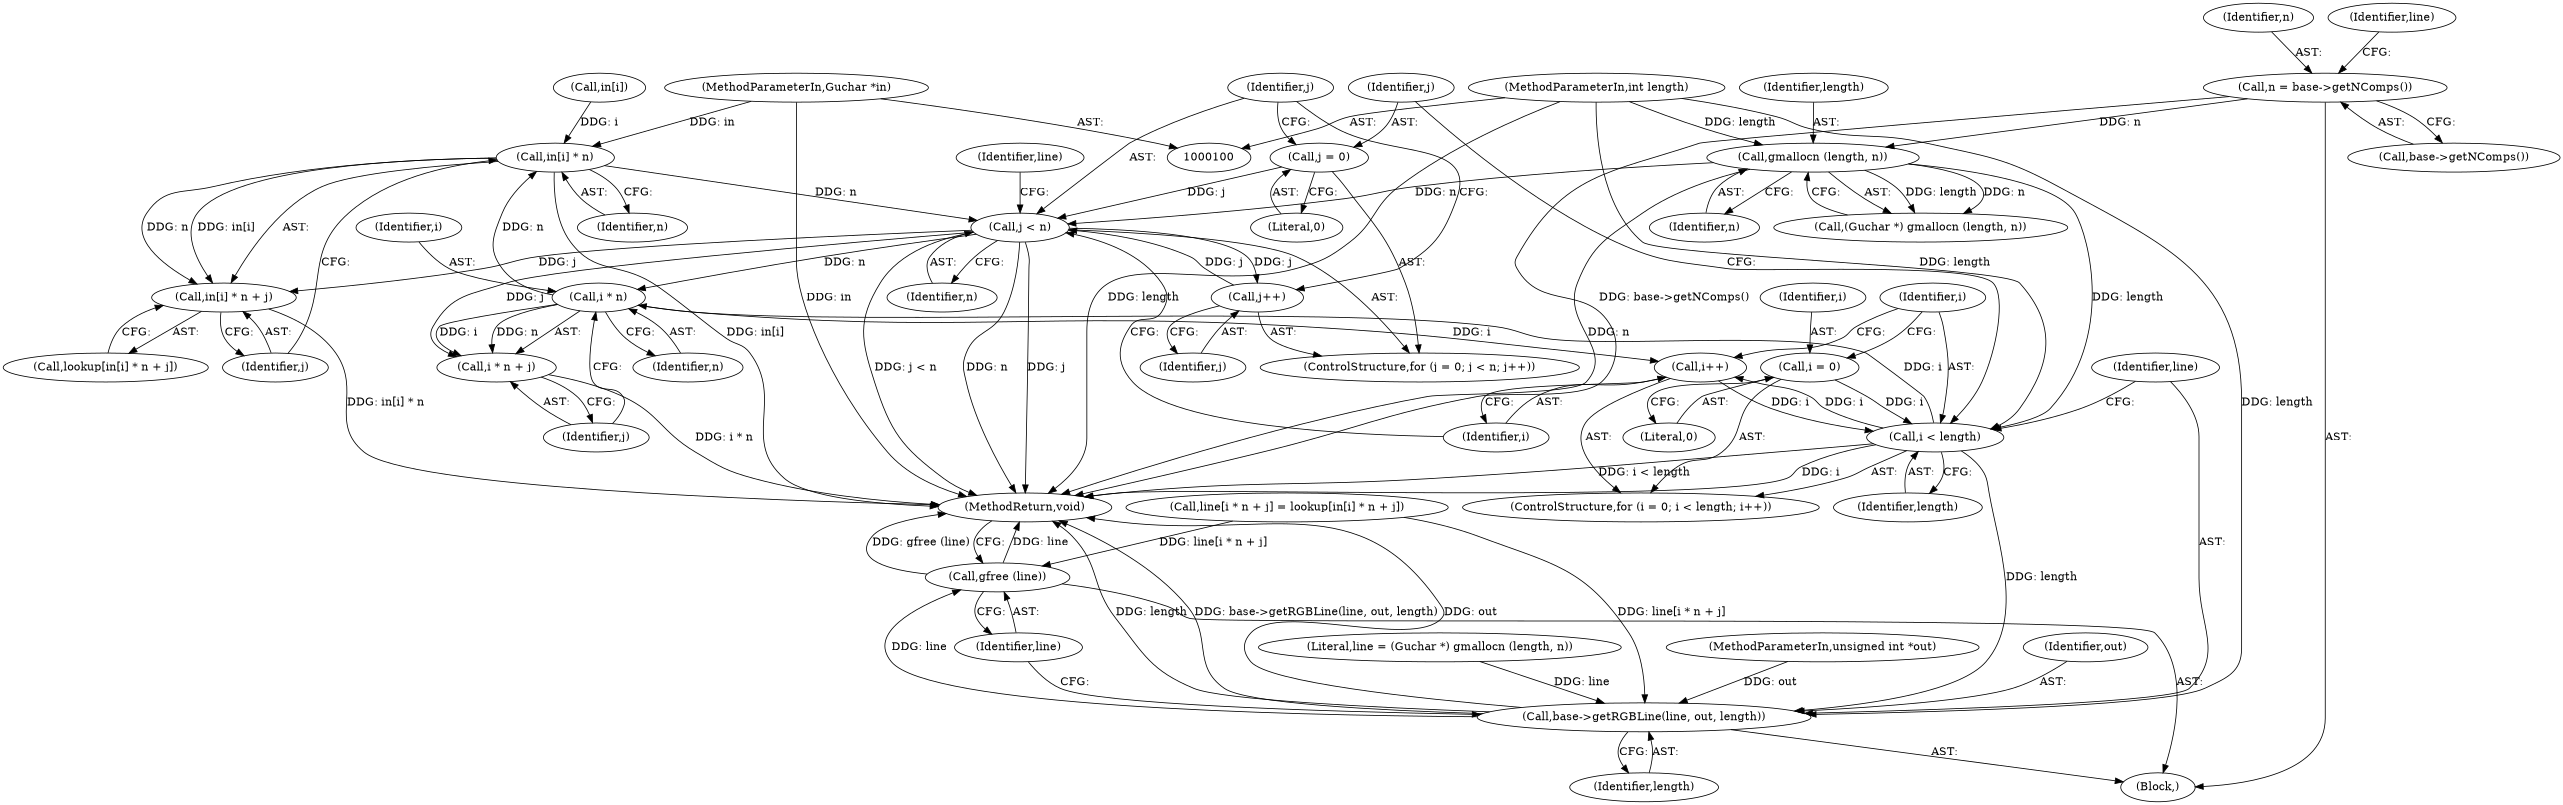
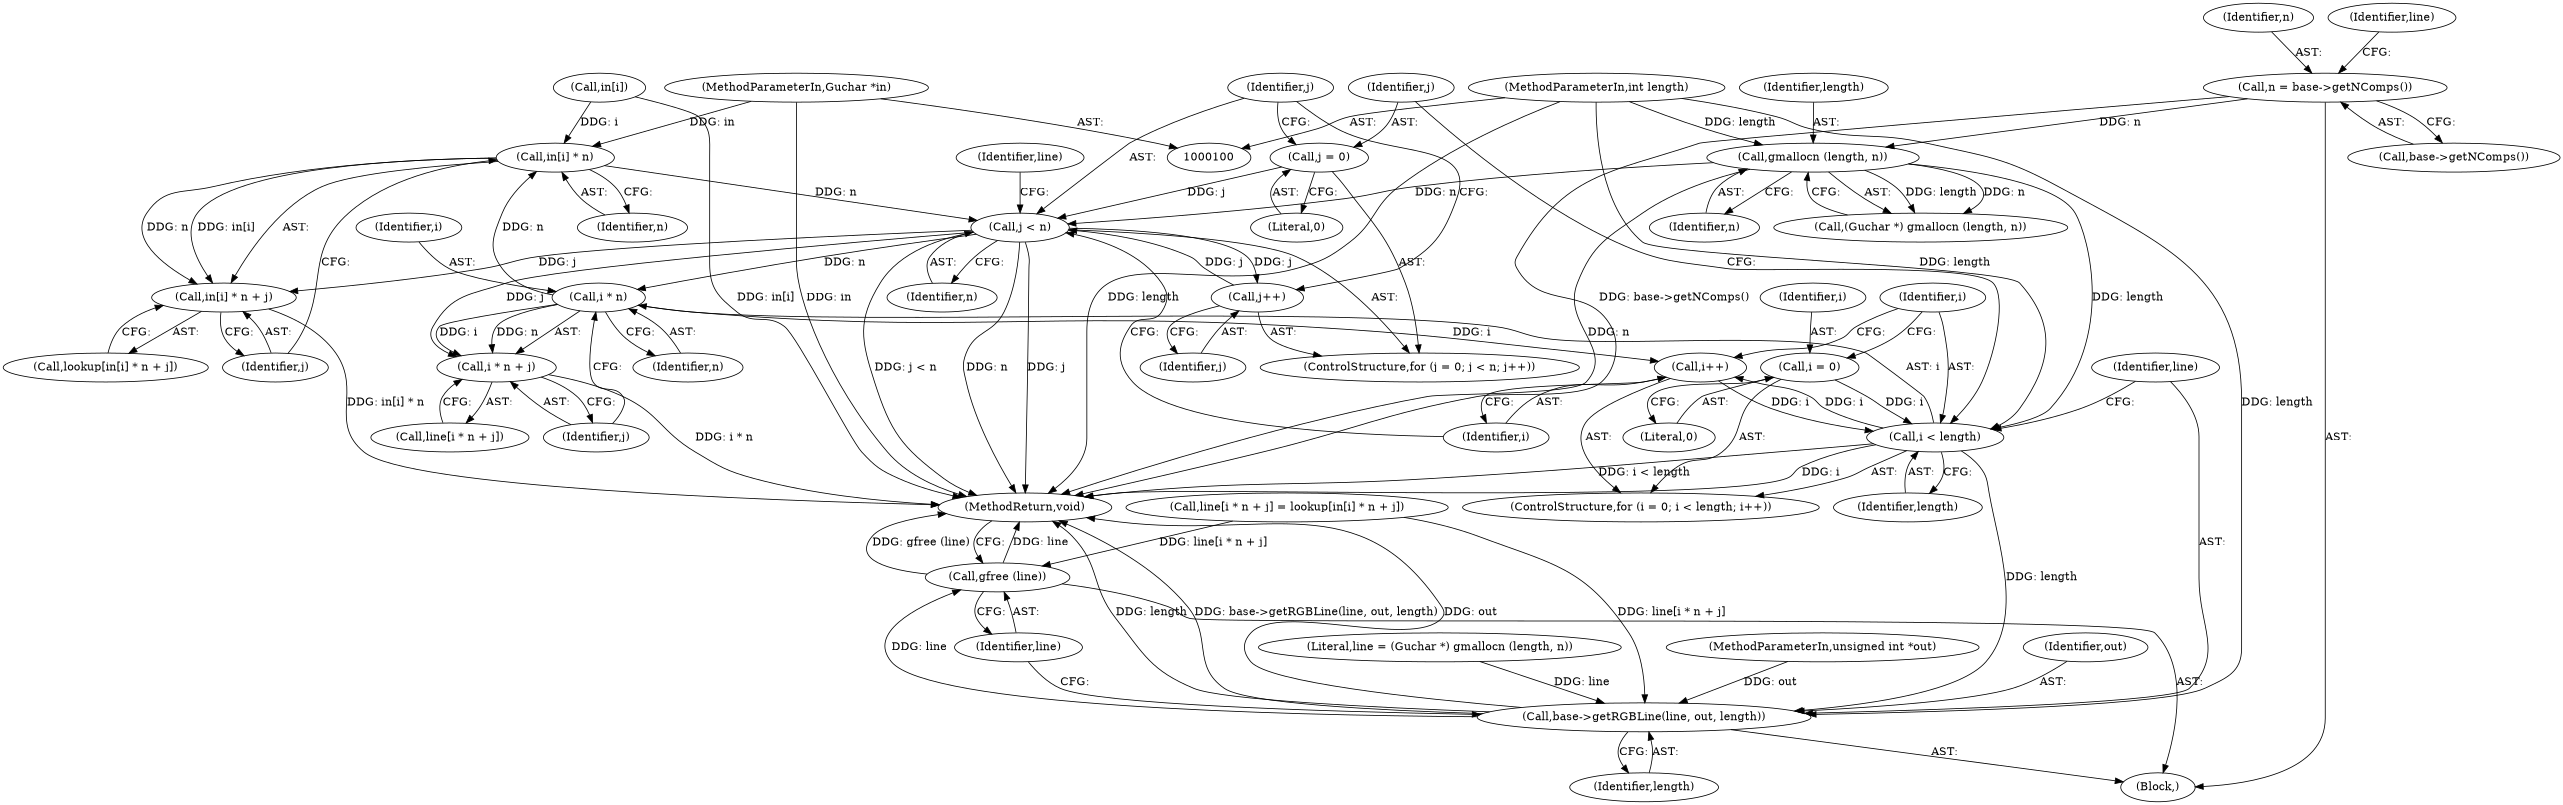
(749, 352) -> (725, 302)
(1923, 368) -> (1923, 368)
none -> (450, 437)
